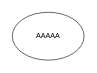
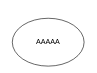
(48, 36) -> (48, 42)
